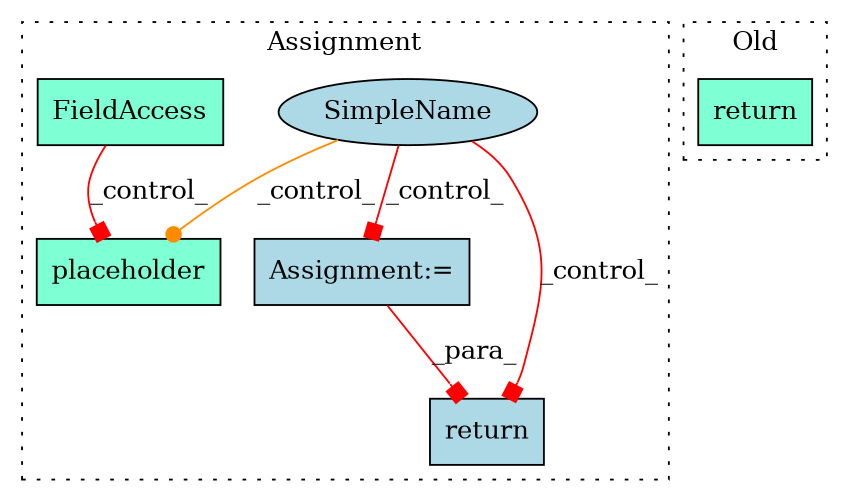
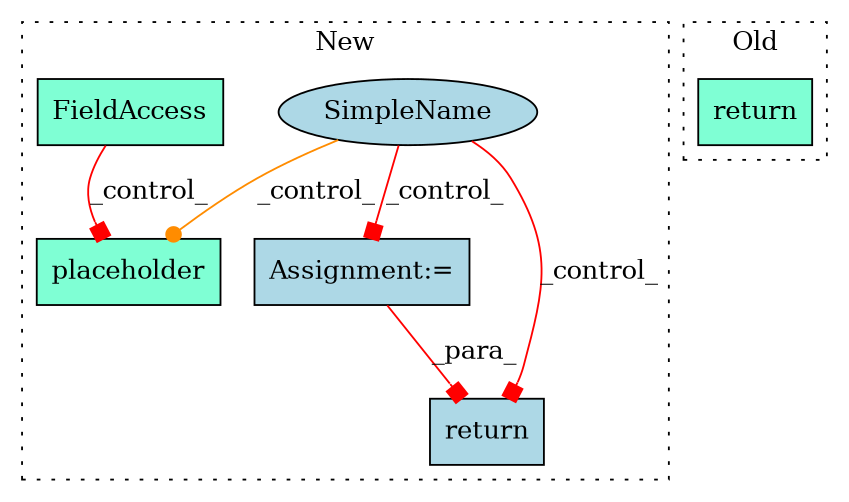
(345, 43) -> (345, 43)
